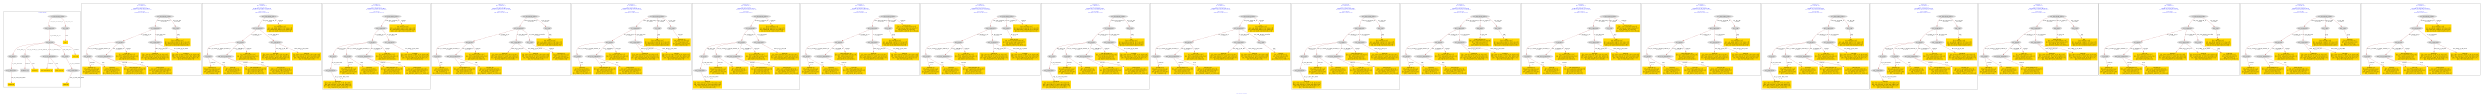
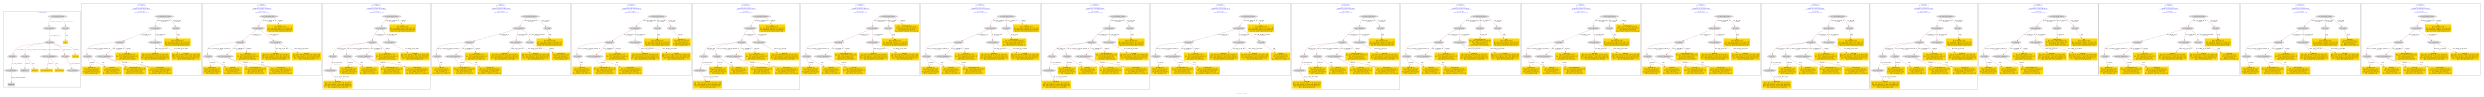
(11, 85) -> (11, 85)
(66, 85) -> none
